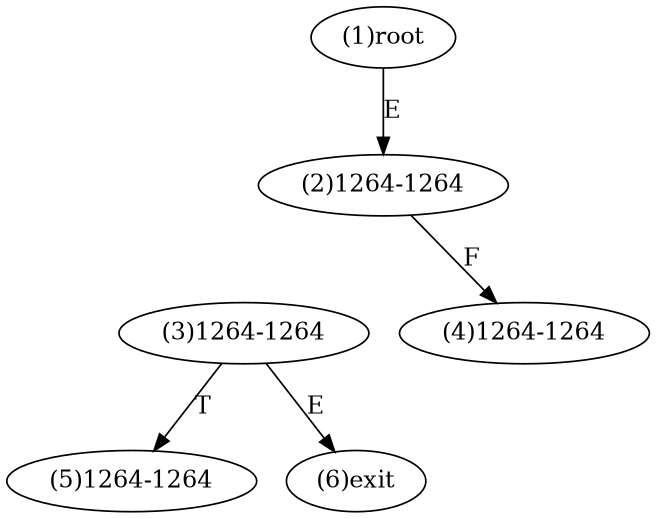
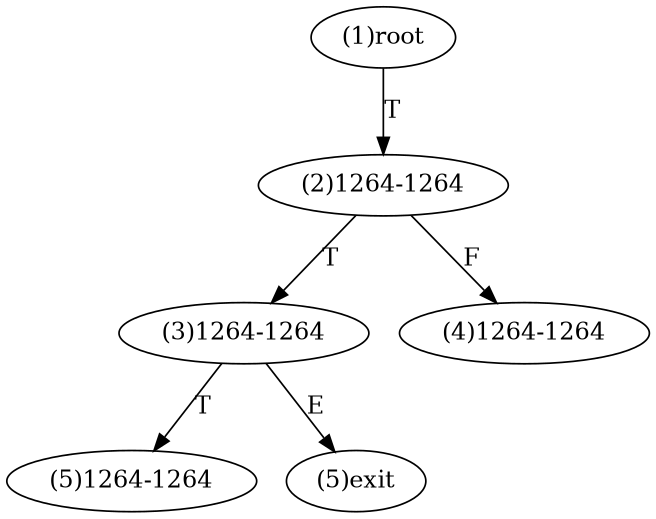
(393, 111) -> (393, 111)
none -> (320, 253)
(356, 481) -> (356, 481)
